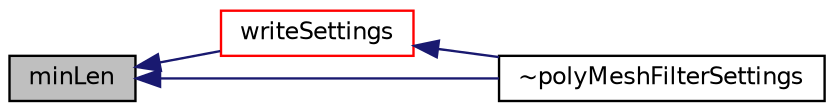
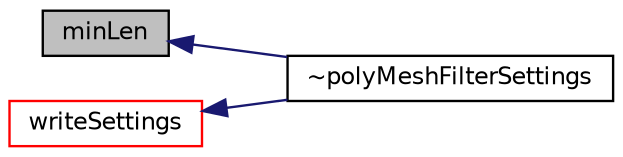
(190, 57) -> none
